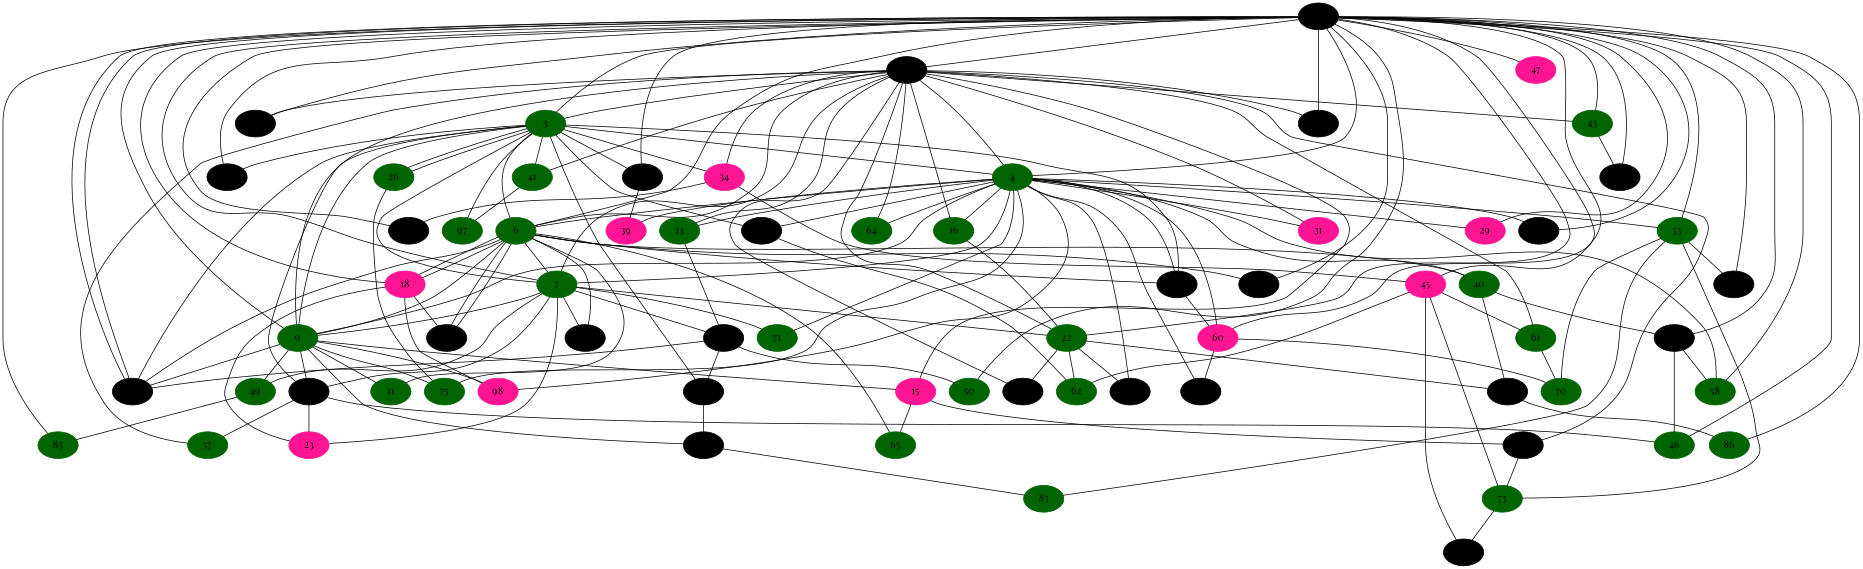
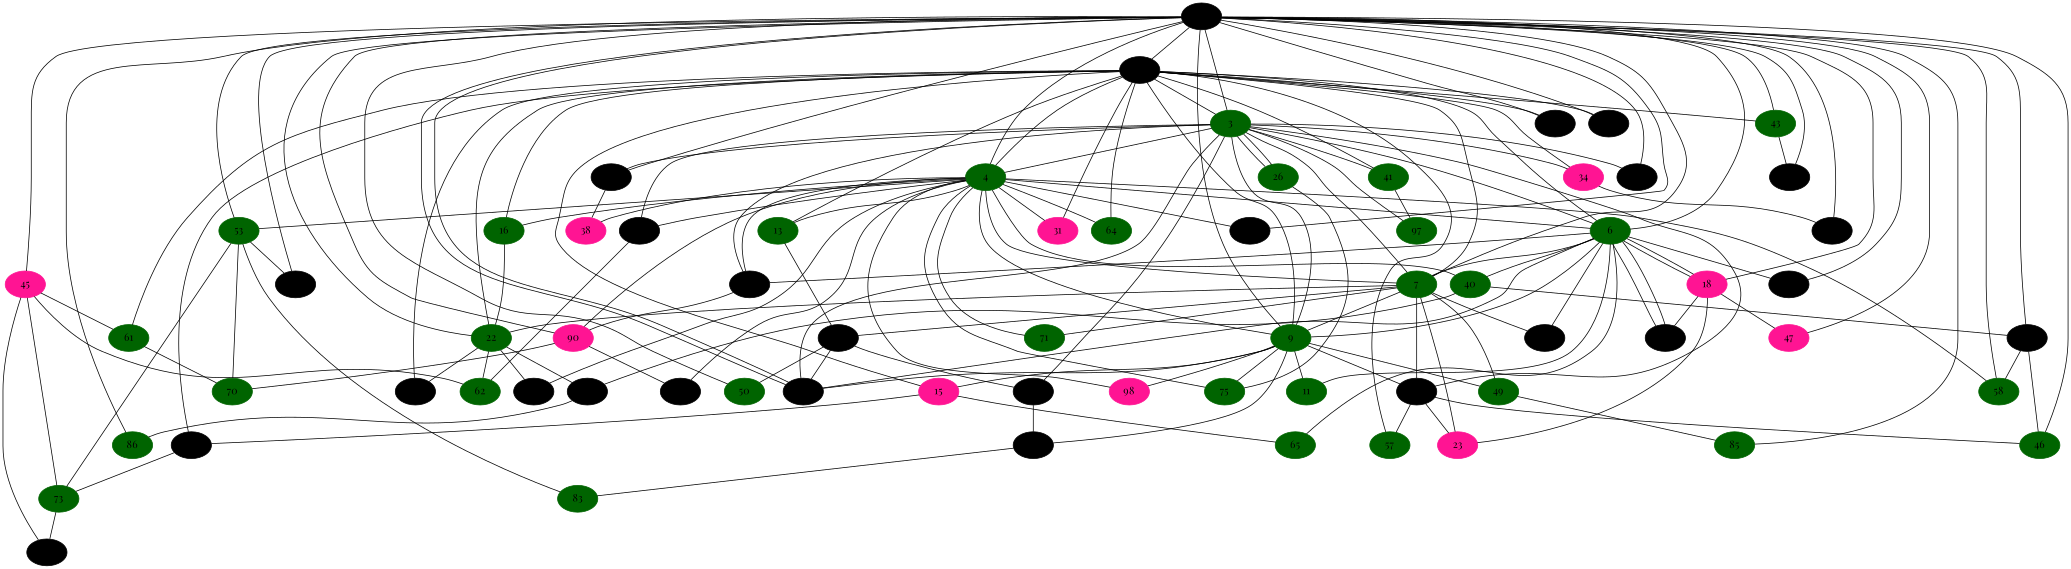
(626, 231) -> (586, 231)
(1485, 231) -> none
(1047, 264) -> none
(1218, 338) -> (573, 338)
(431, 358) -> (1757, 317)
